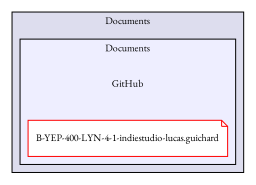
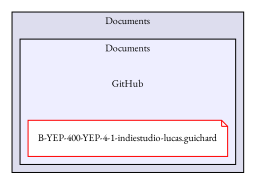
(128, 138) -> (128, 138)
